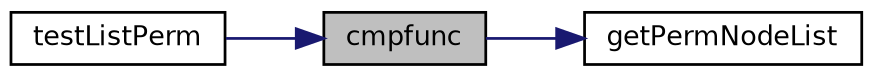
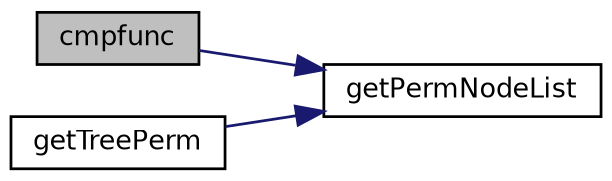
(118, 38) -> none
none -> (118, 143)
